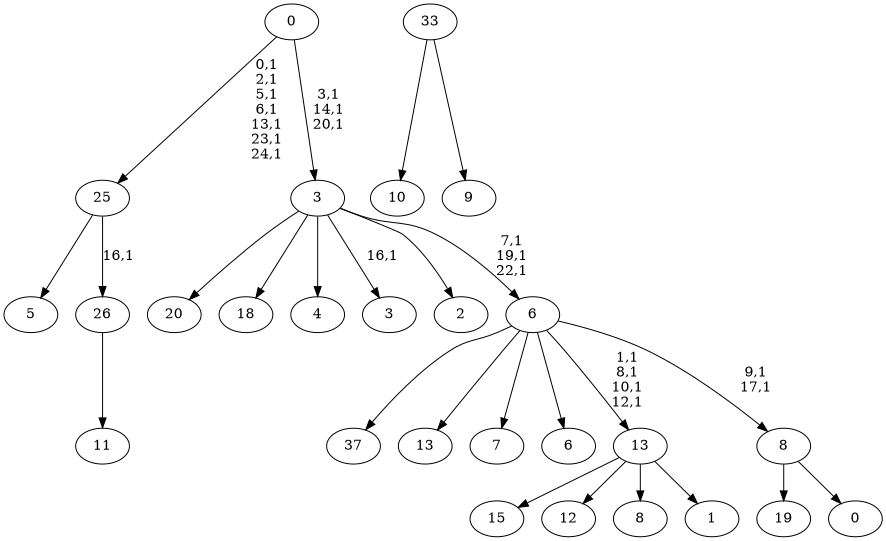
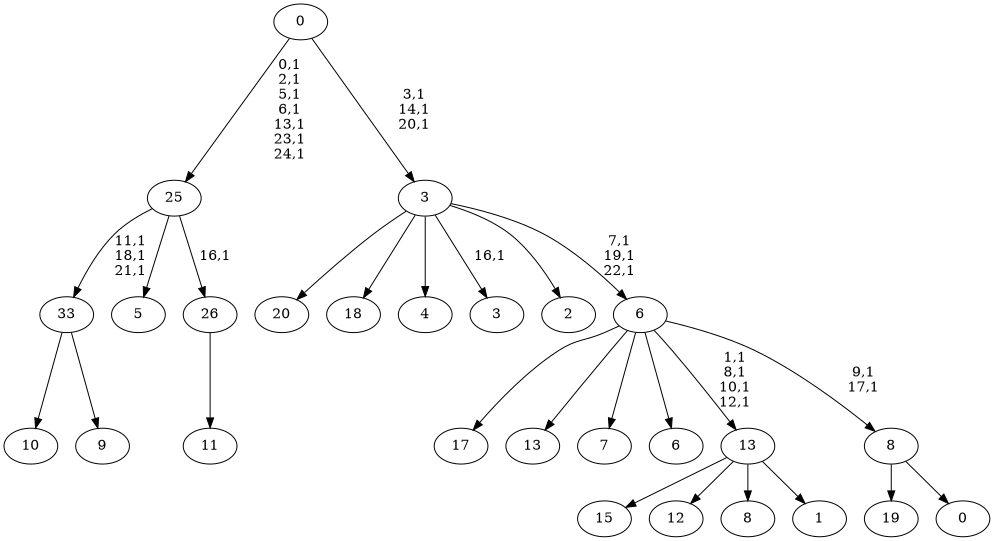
none -> (108, 241)
(354, 446) -> (461, 446)
